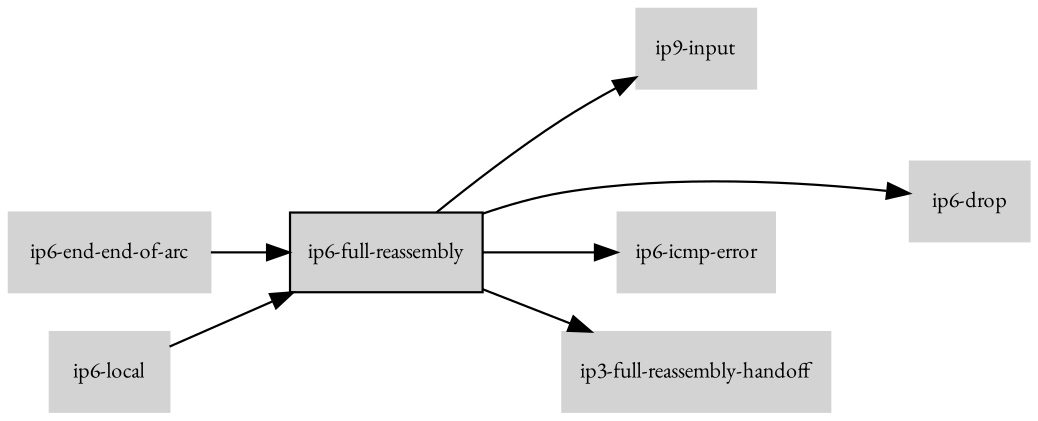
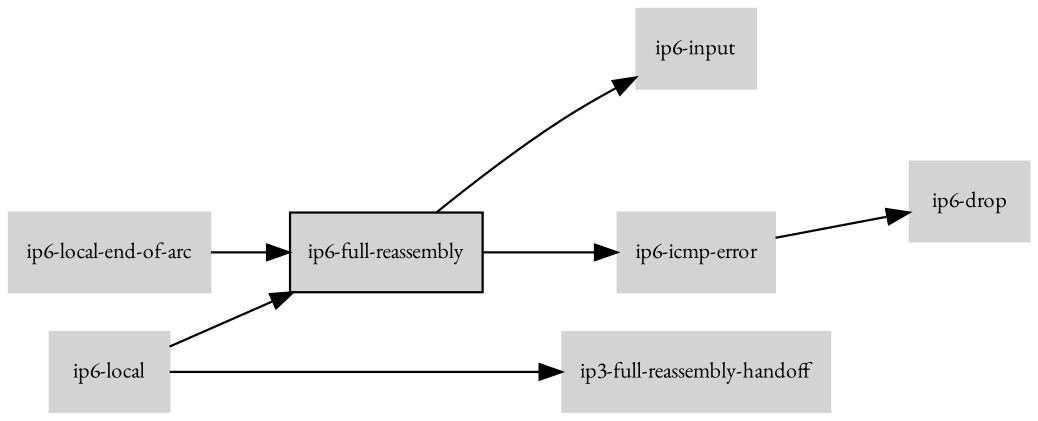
(696, 49) -> (696, 49)
(683, 182) -> (831, 227)
(110, 252) -> (110, 252)
(526, 306) -> (355, 372)
